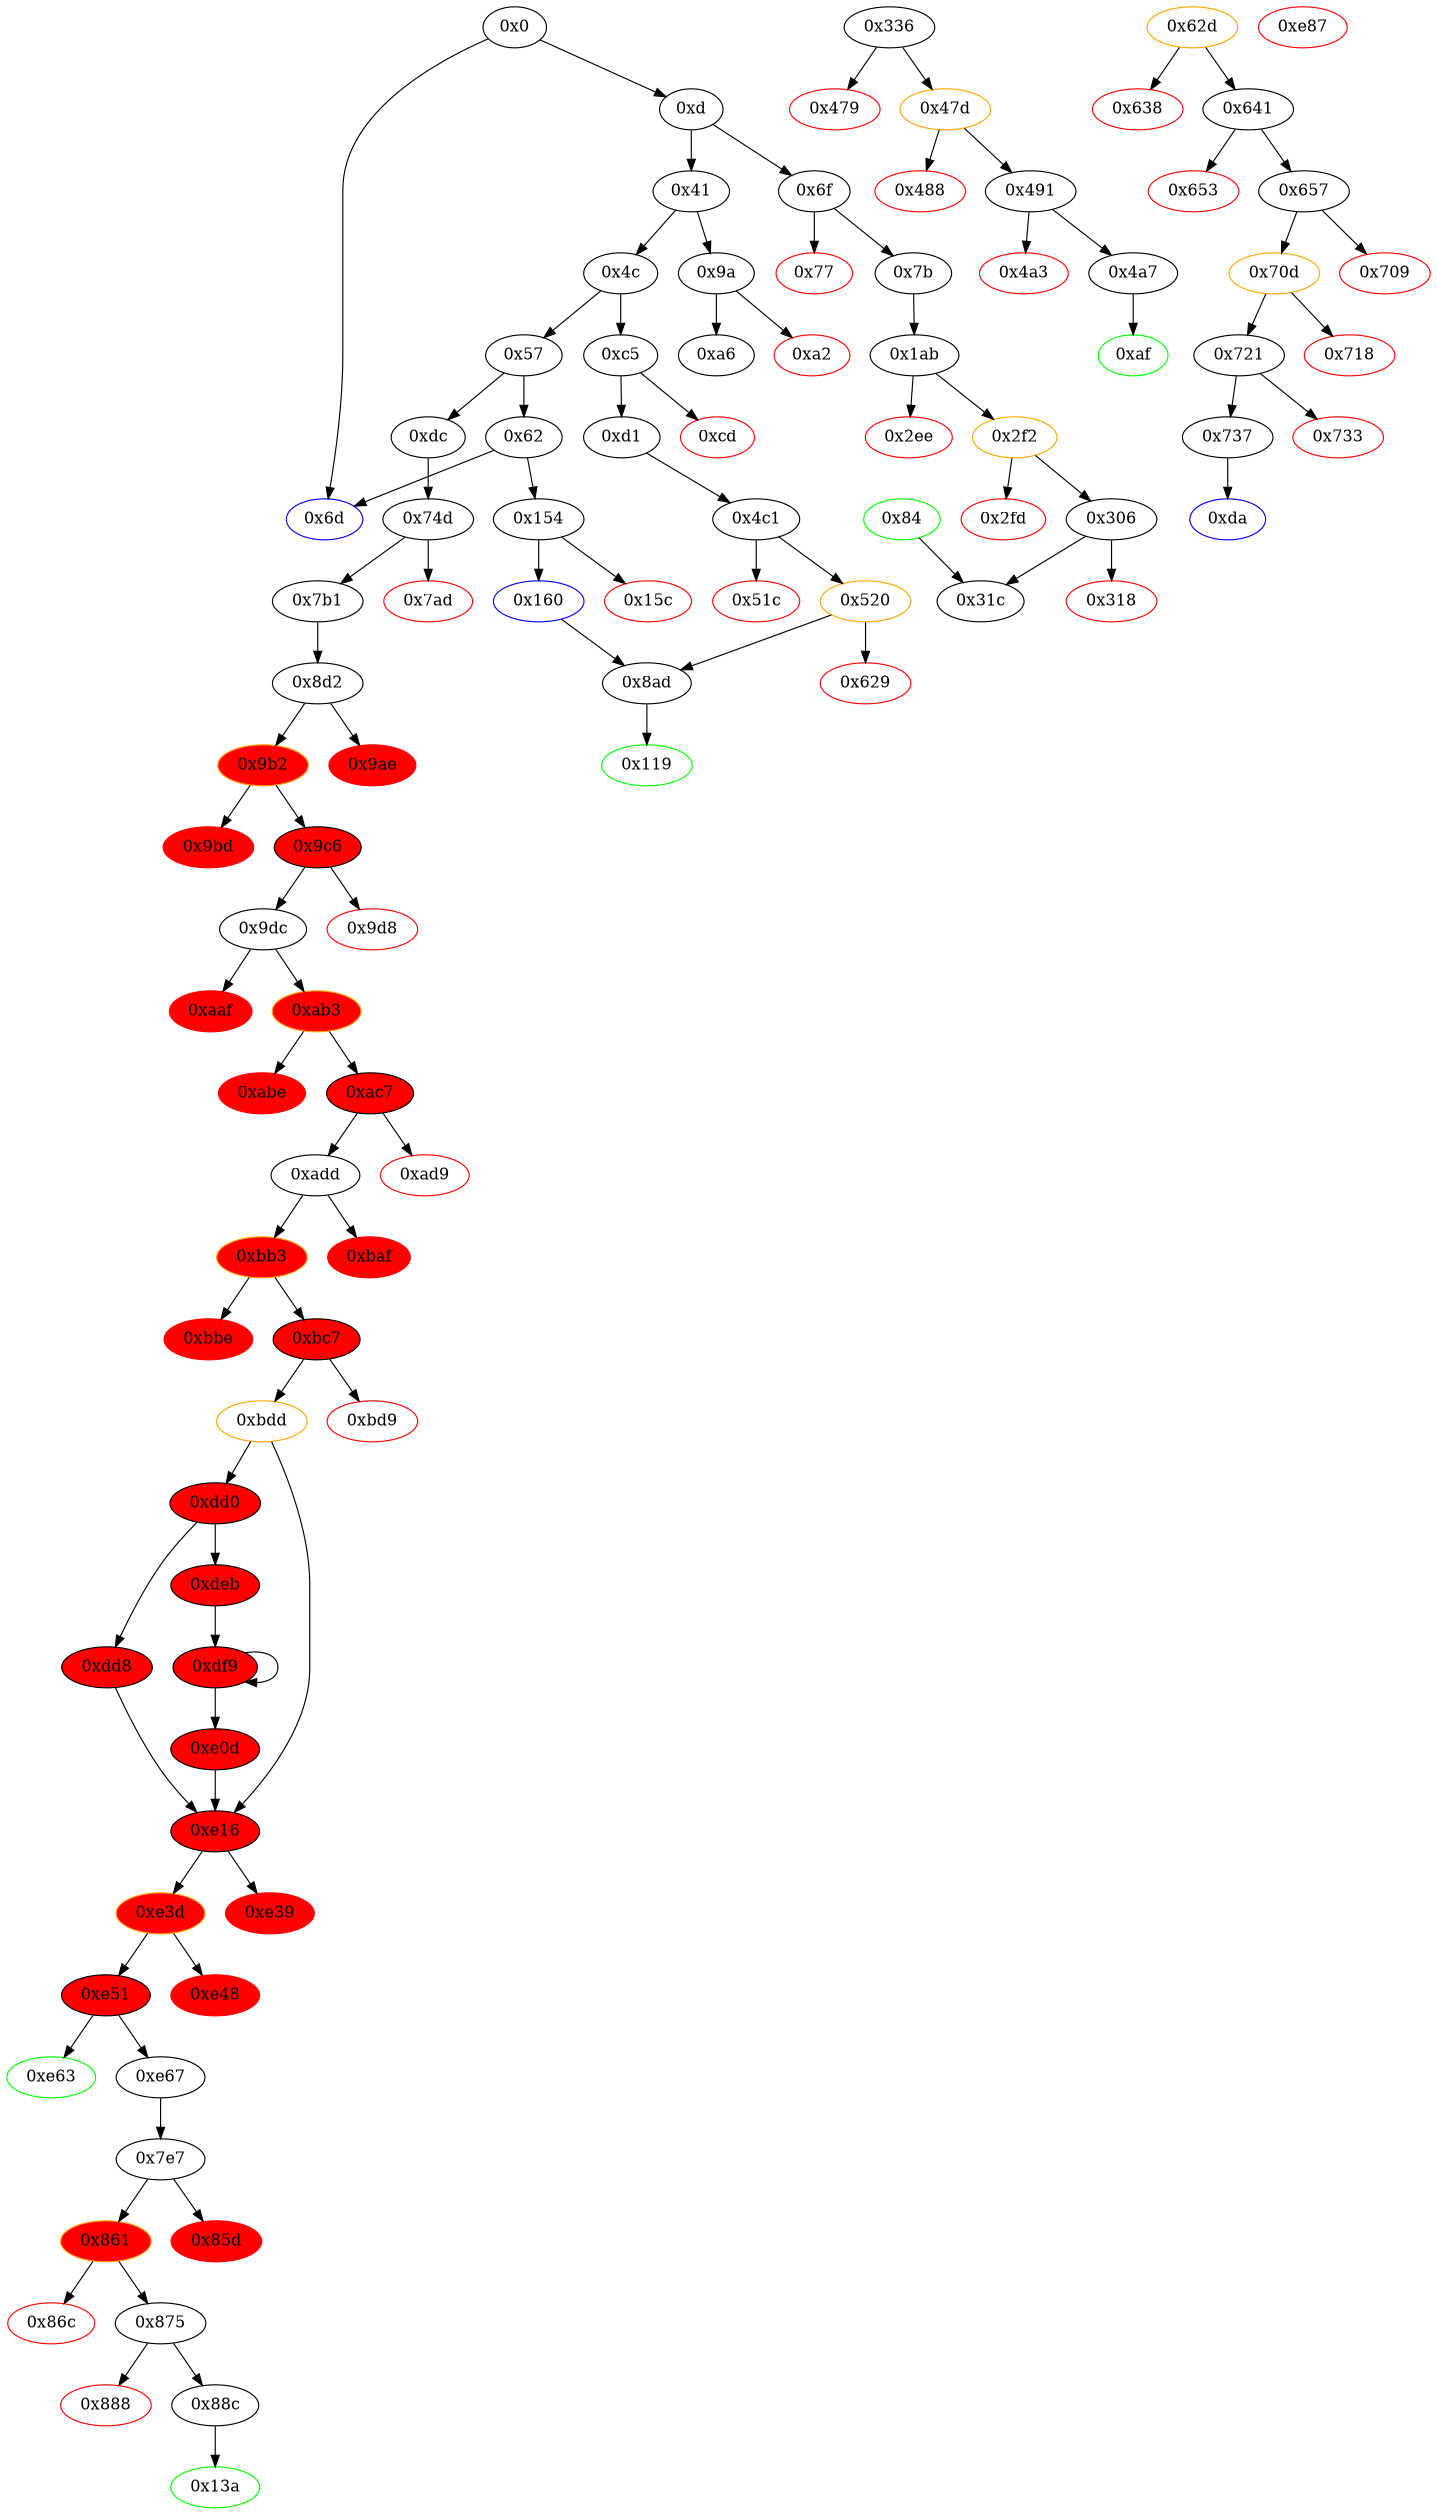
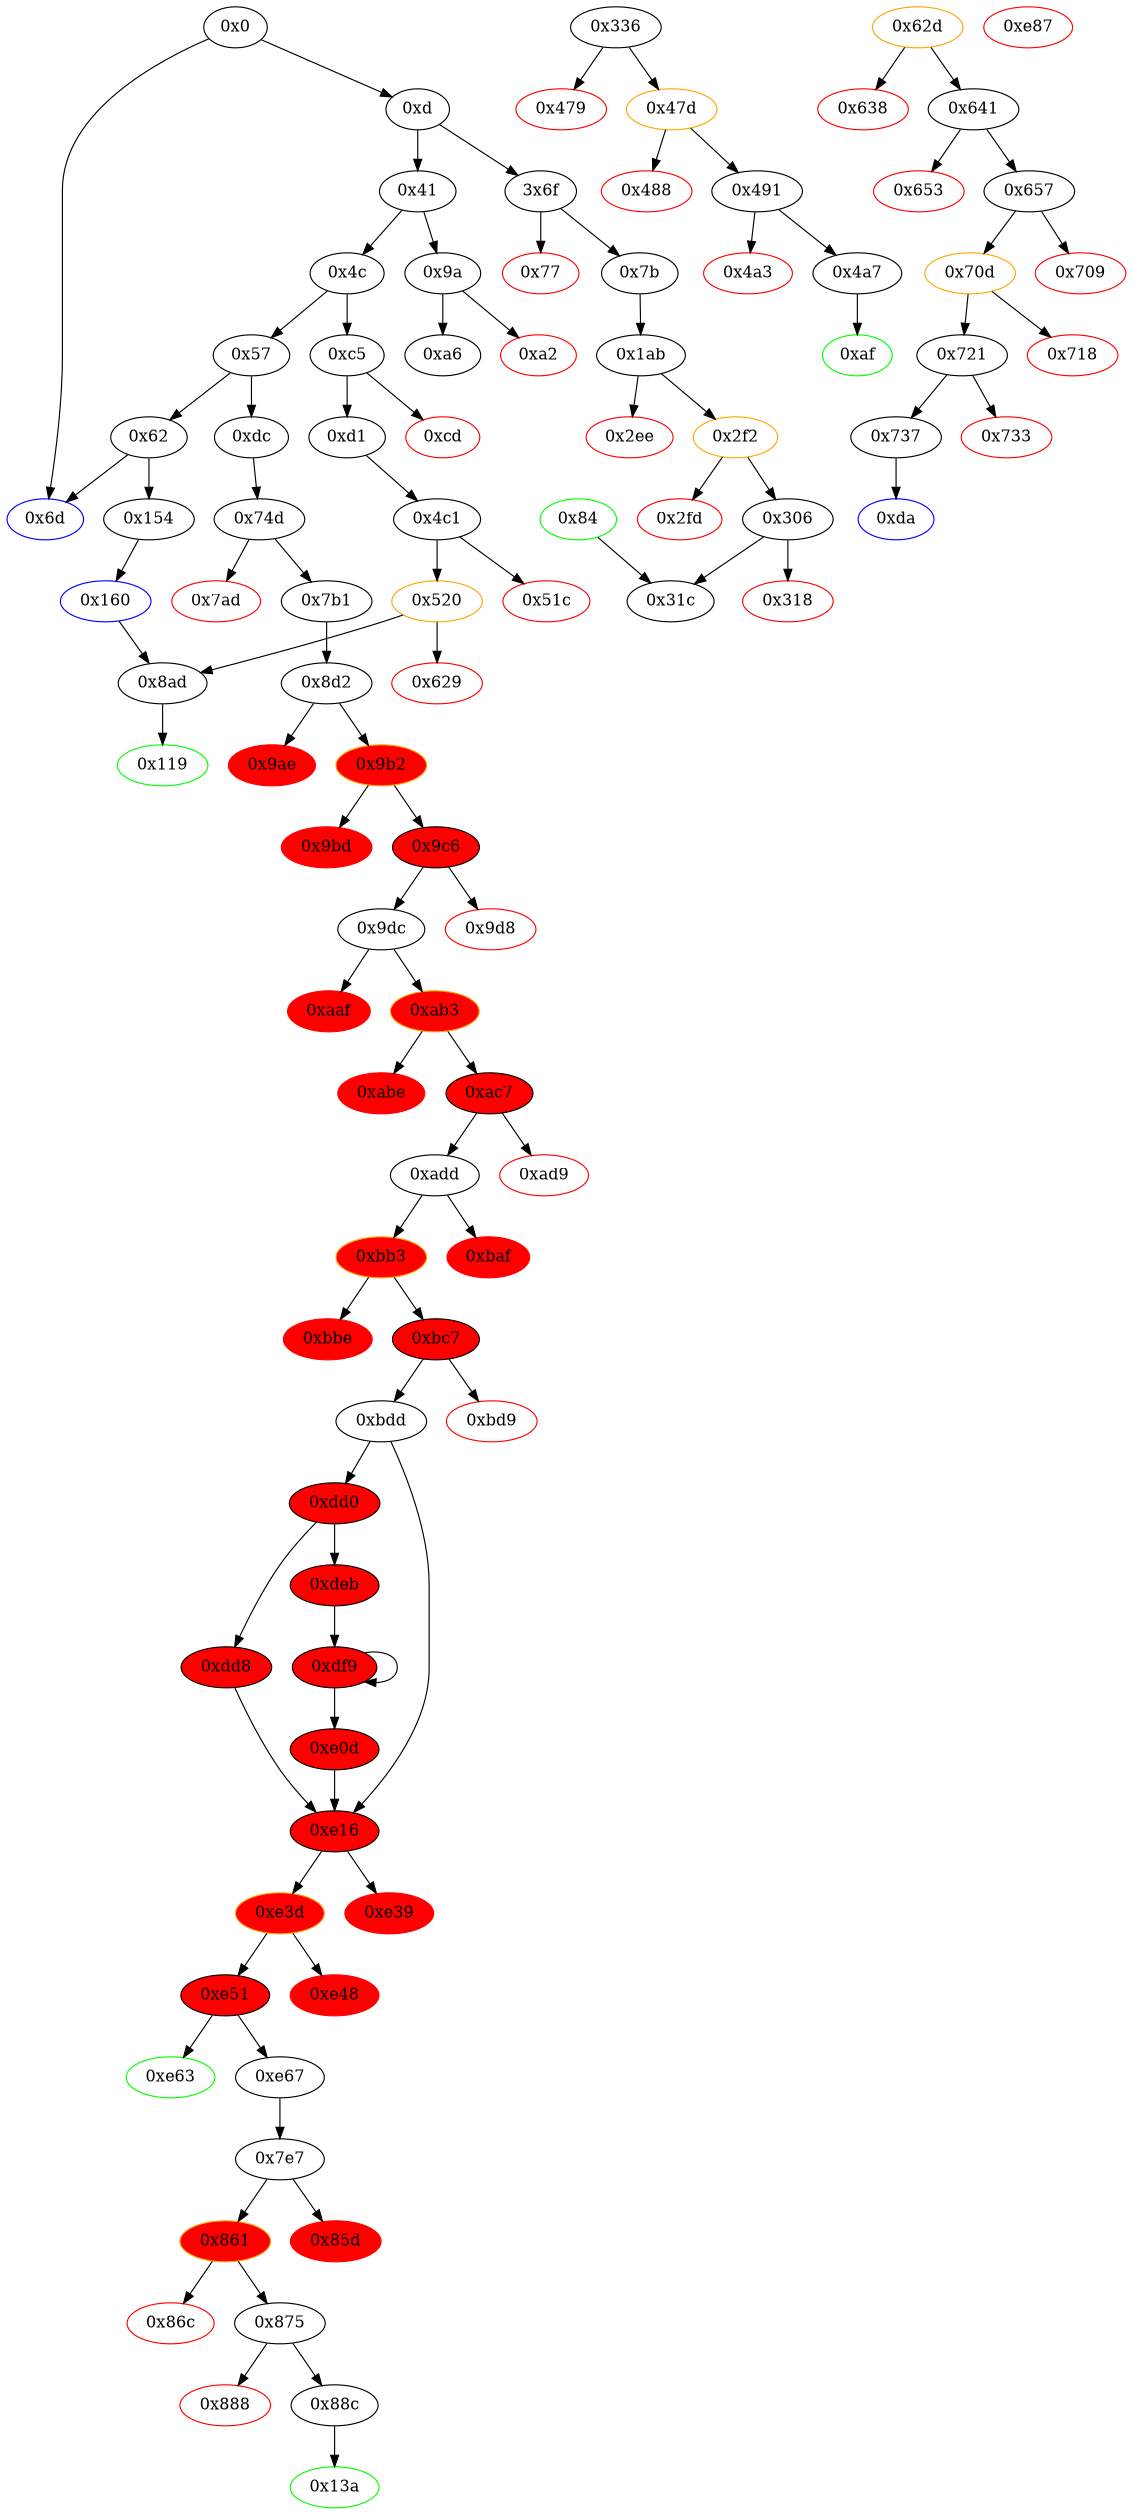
(814, 191) -> (541, 191)
(648, 601) -> none
(262, 1421) -> (381, 1421)
